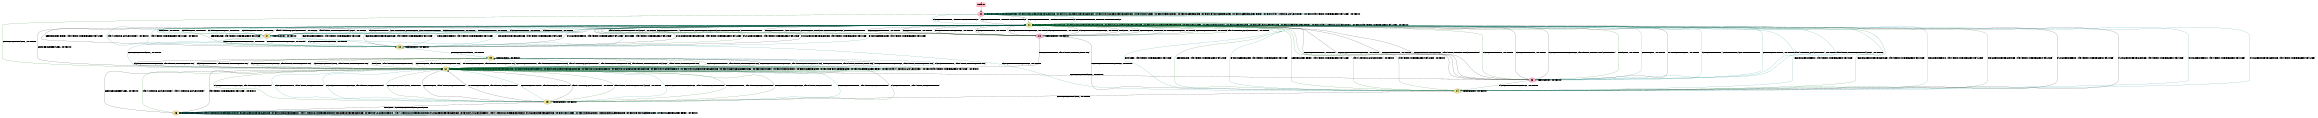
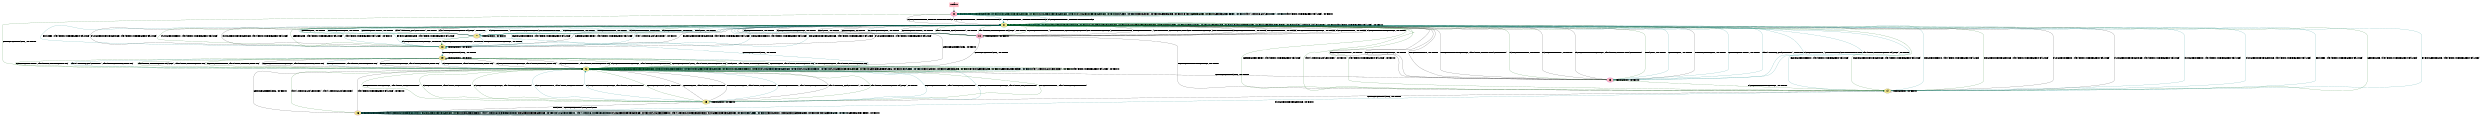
(863, 53) -> (1122, 102)
(1064, 53) -> (991, 53)
